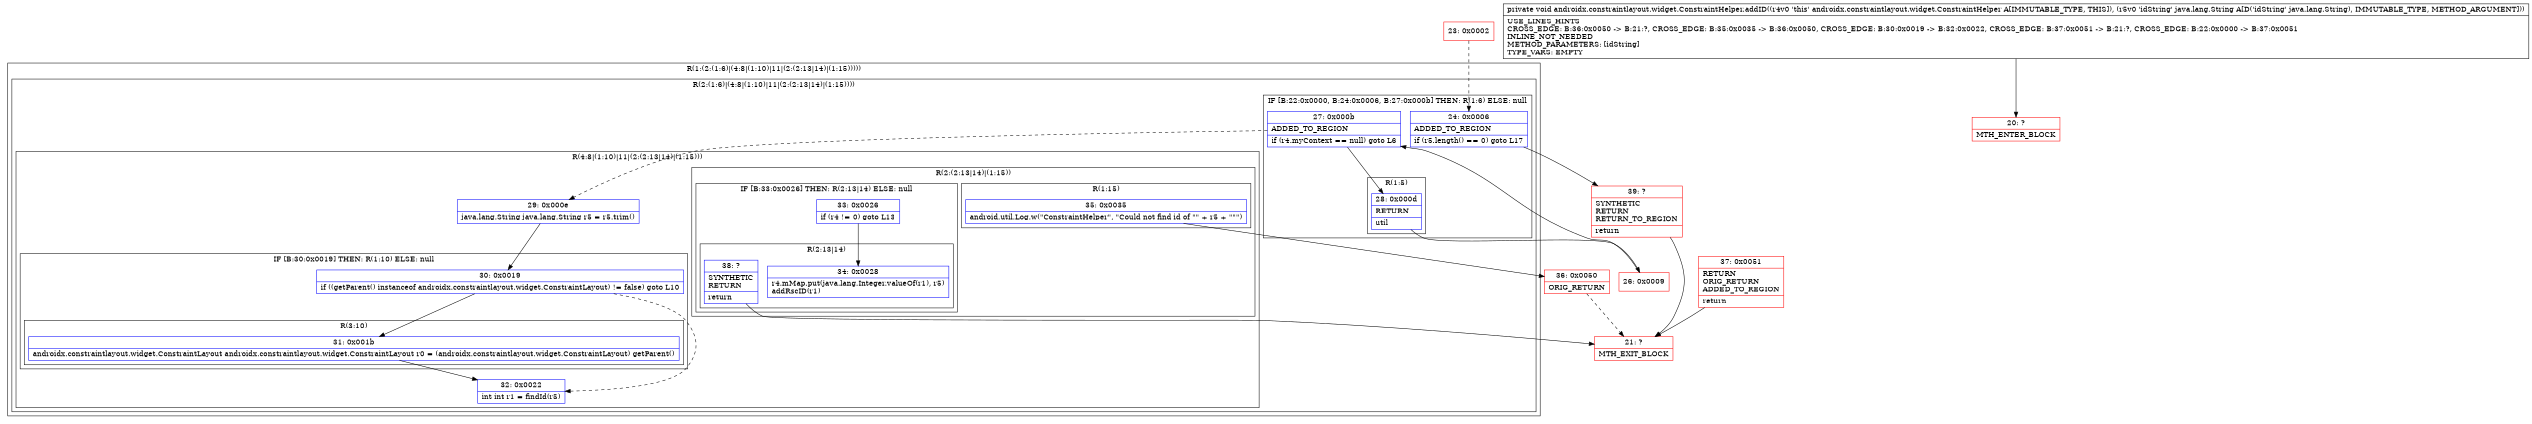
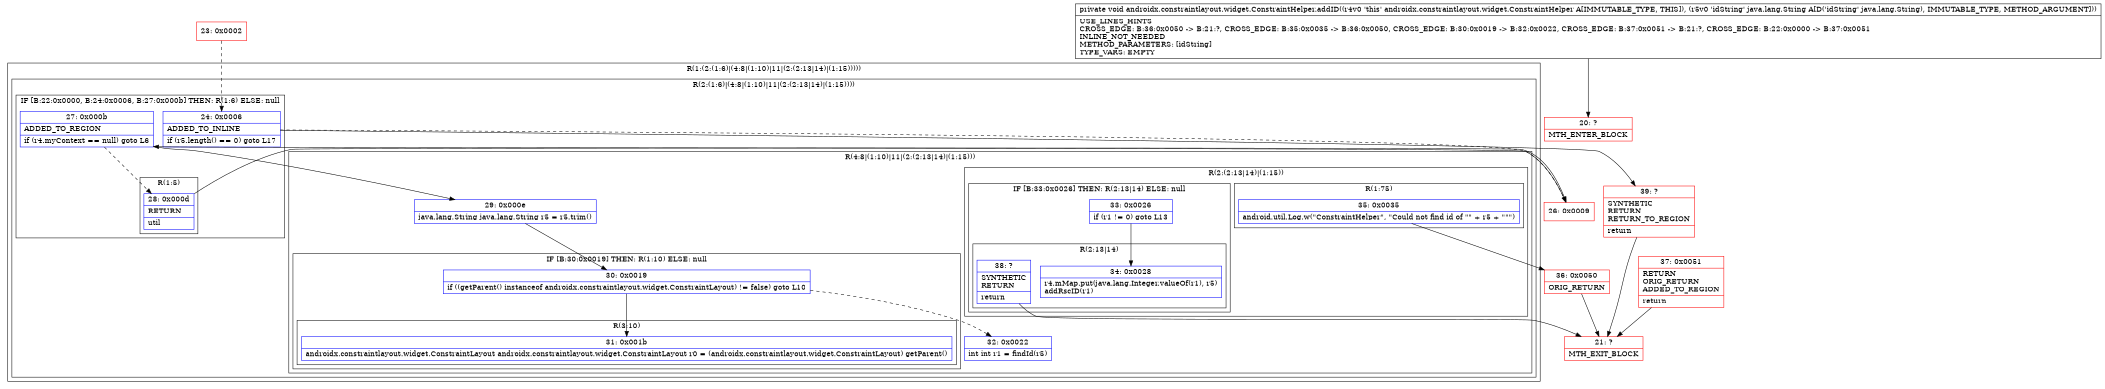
(1453, 129) -> (204, 129)
none -> (934, 135)
(916, 138) -> (302, 169)
(1364, 168) -> (126, 169)
(1106, 189) -> (1379, 189)
(858, 217) -> (1131, 217)
(1604, 313) -> (1589, 313)
(447, 372) -> none
